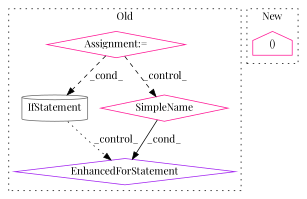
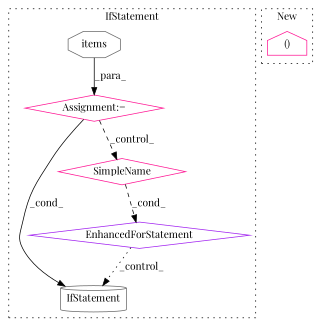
(125, 17) -> (132, 17)
none -> (94, 45)
(89, 73) -> (28, 201)
(147, 137) -> (130, 200)
(86, 139) -> (119, 264)
